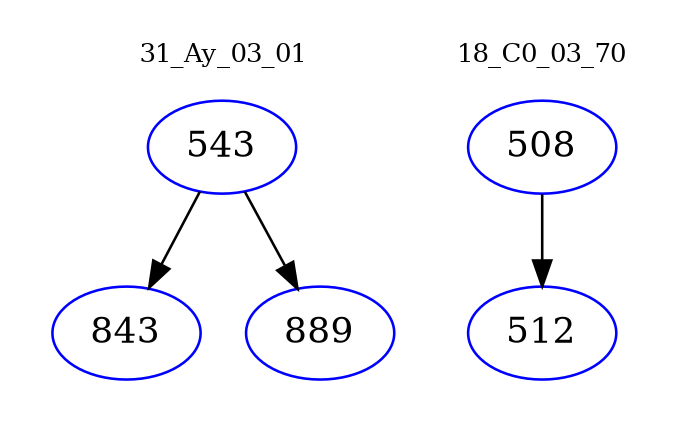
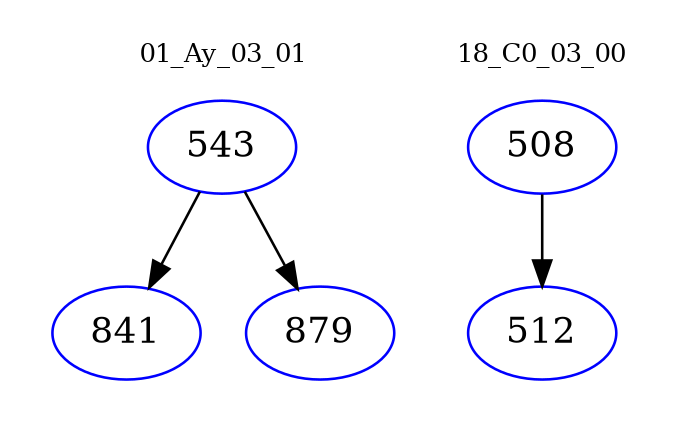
(223, 56) -> (223, 56)
(542, 56) -> (542, 56)
(127, 333) -> (127, 333)
(320, 333) -> (320, 333)
